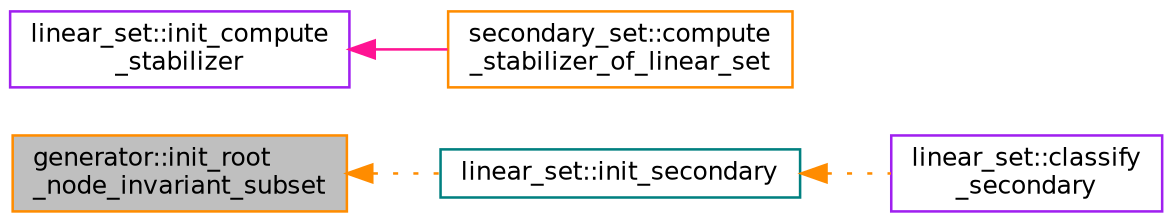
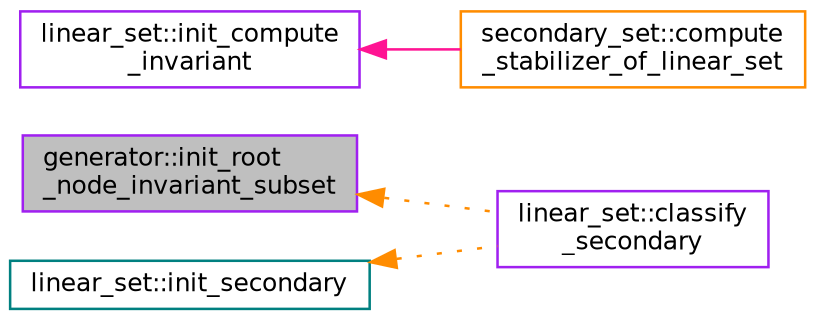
(180, 49) -> (190, 49)
(180, 173) -> (190, 173)
(406, 173) -> (441, 205)
